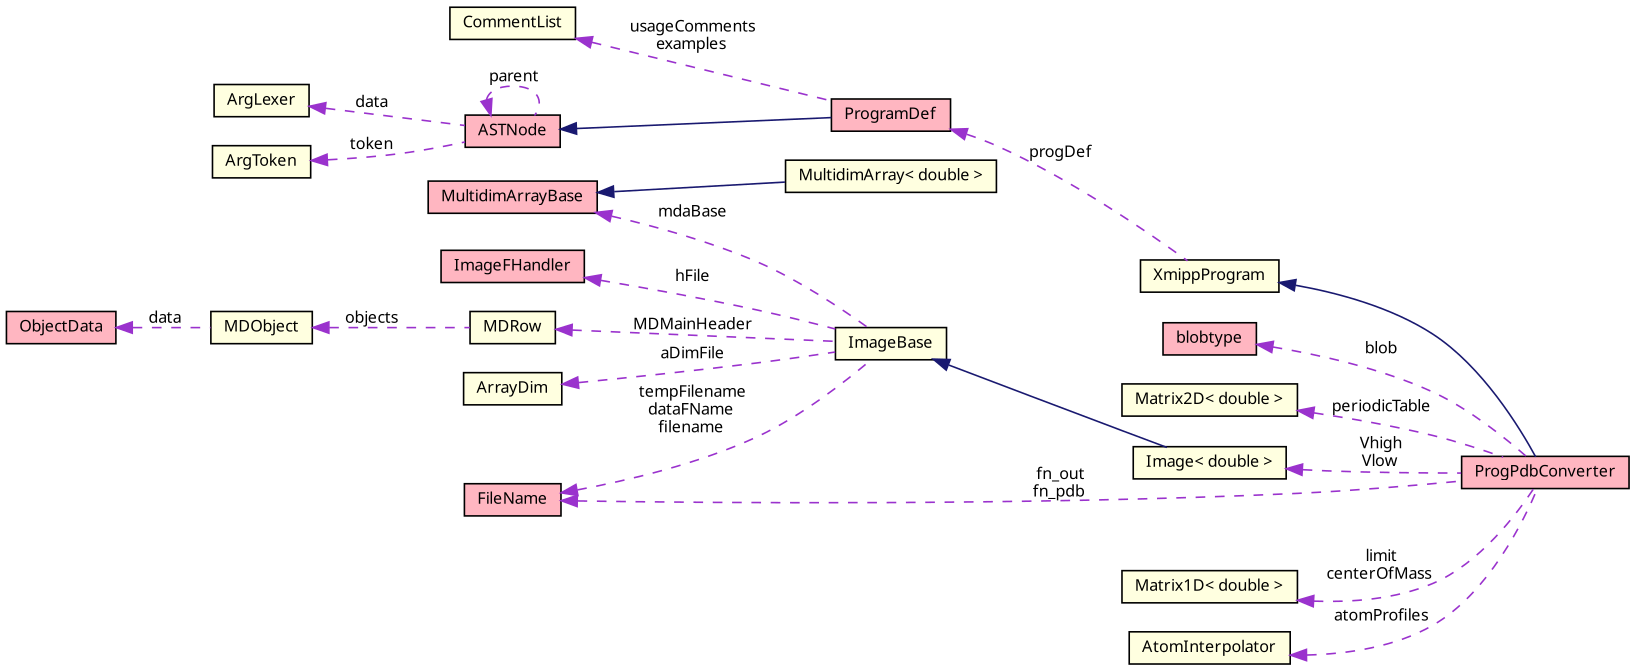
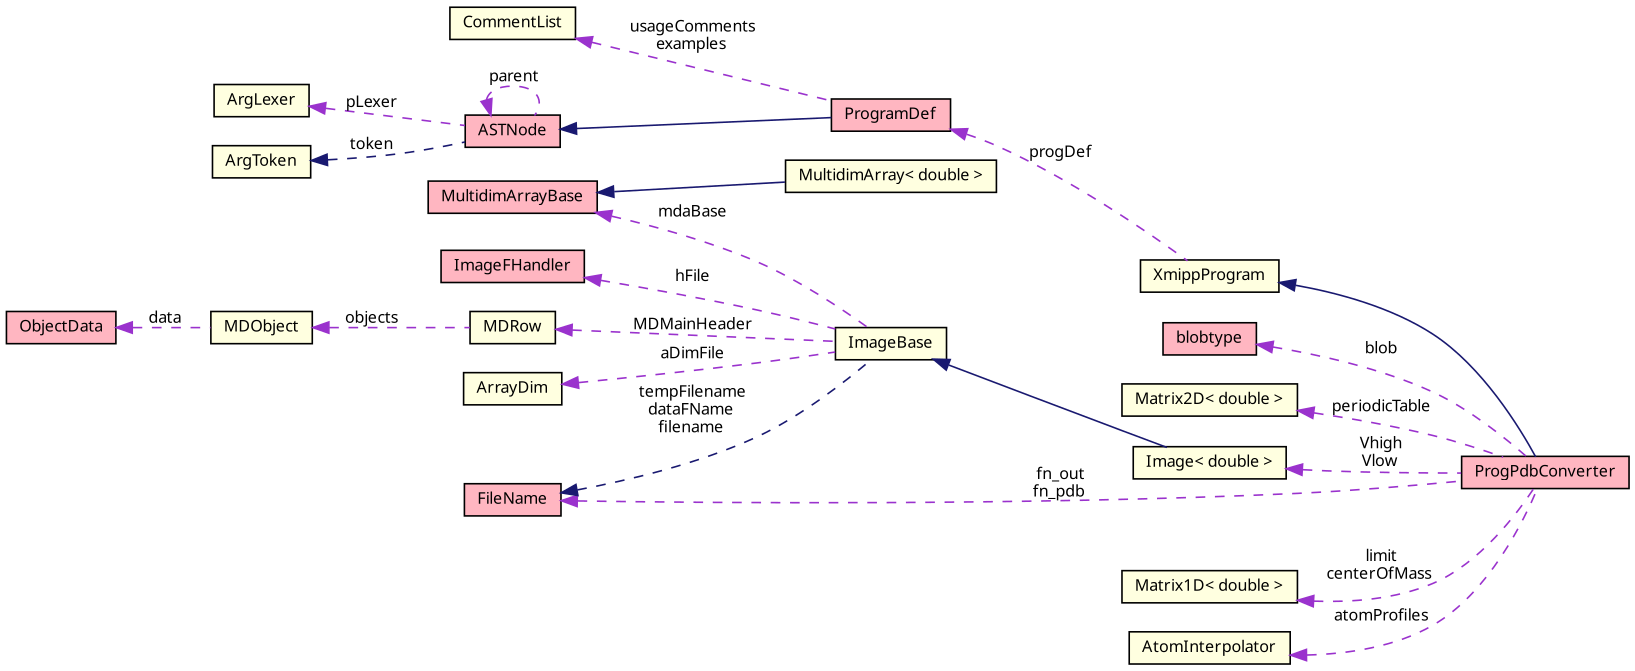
(370, 103) -> (370, 103)
(397, 154) -> (397, 154)
(735, 447) -> (735, 447)
